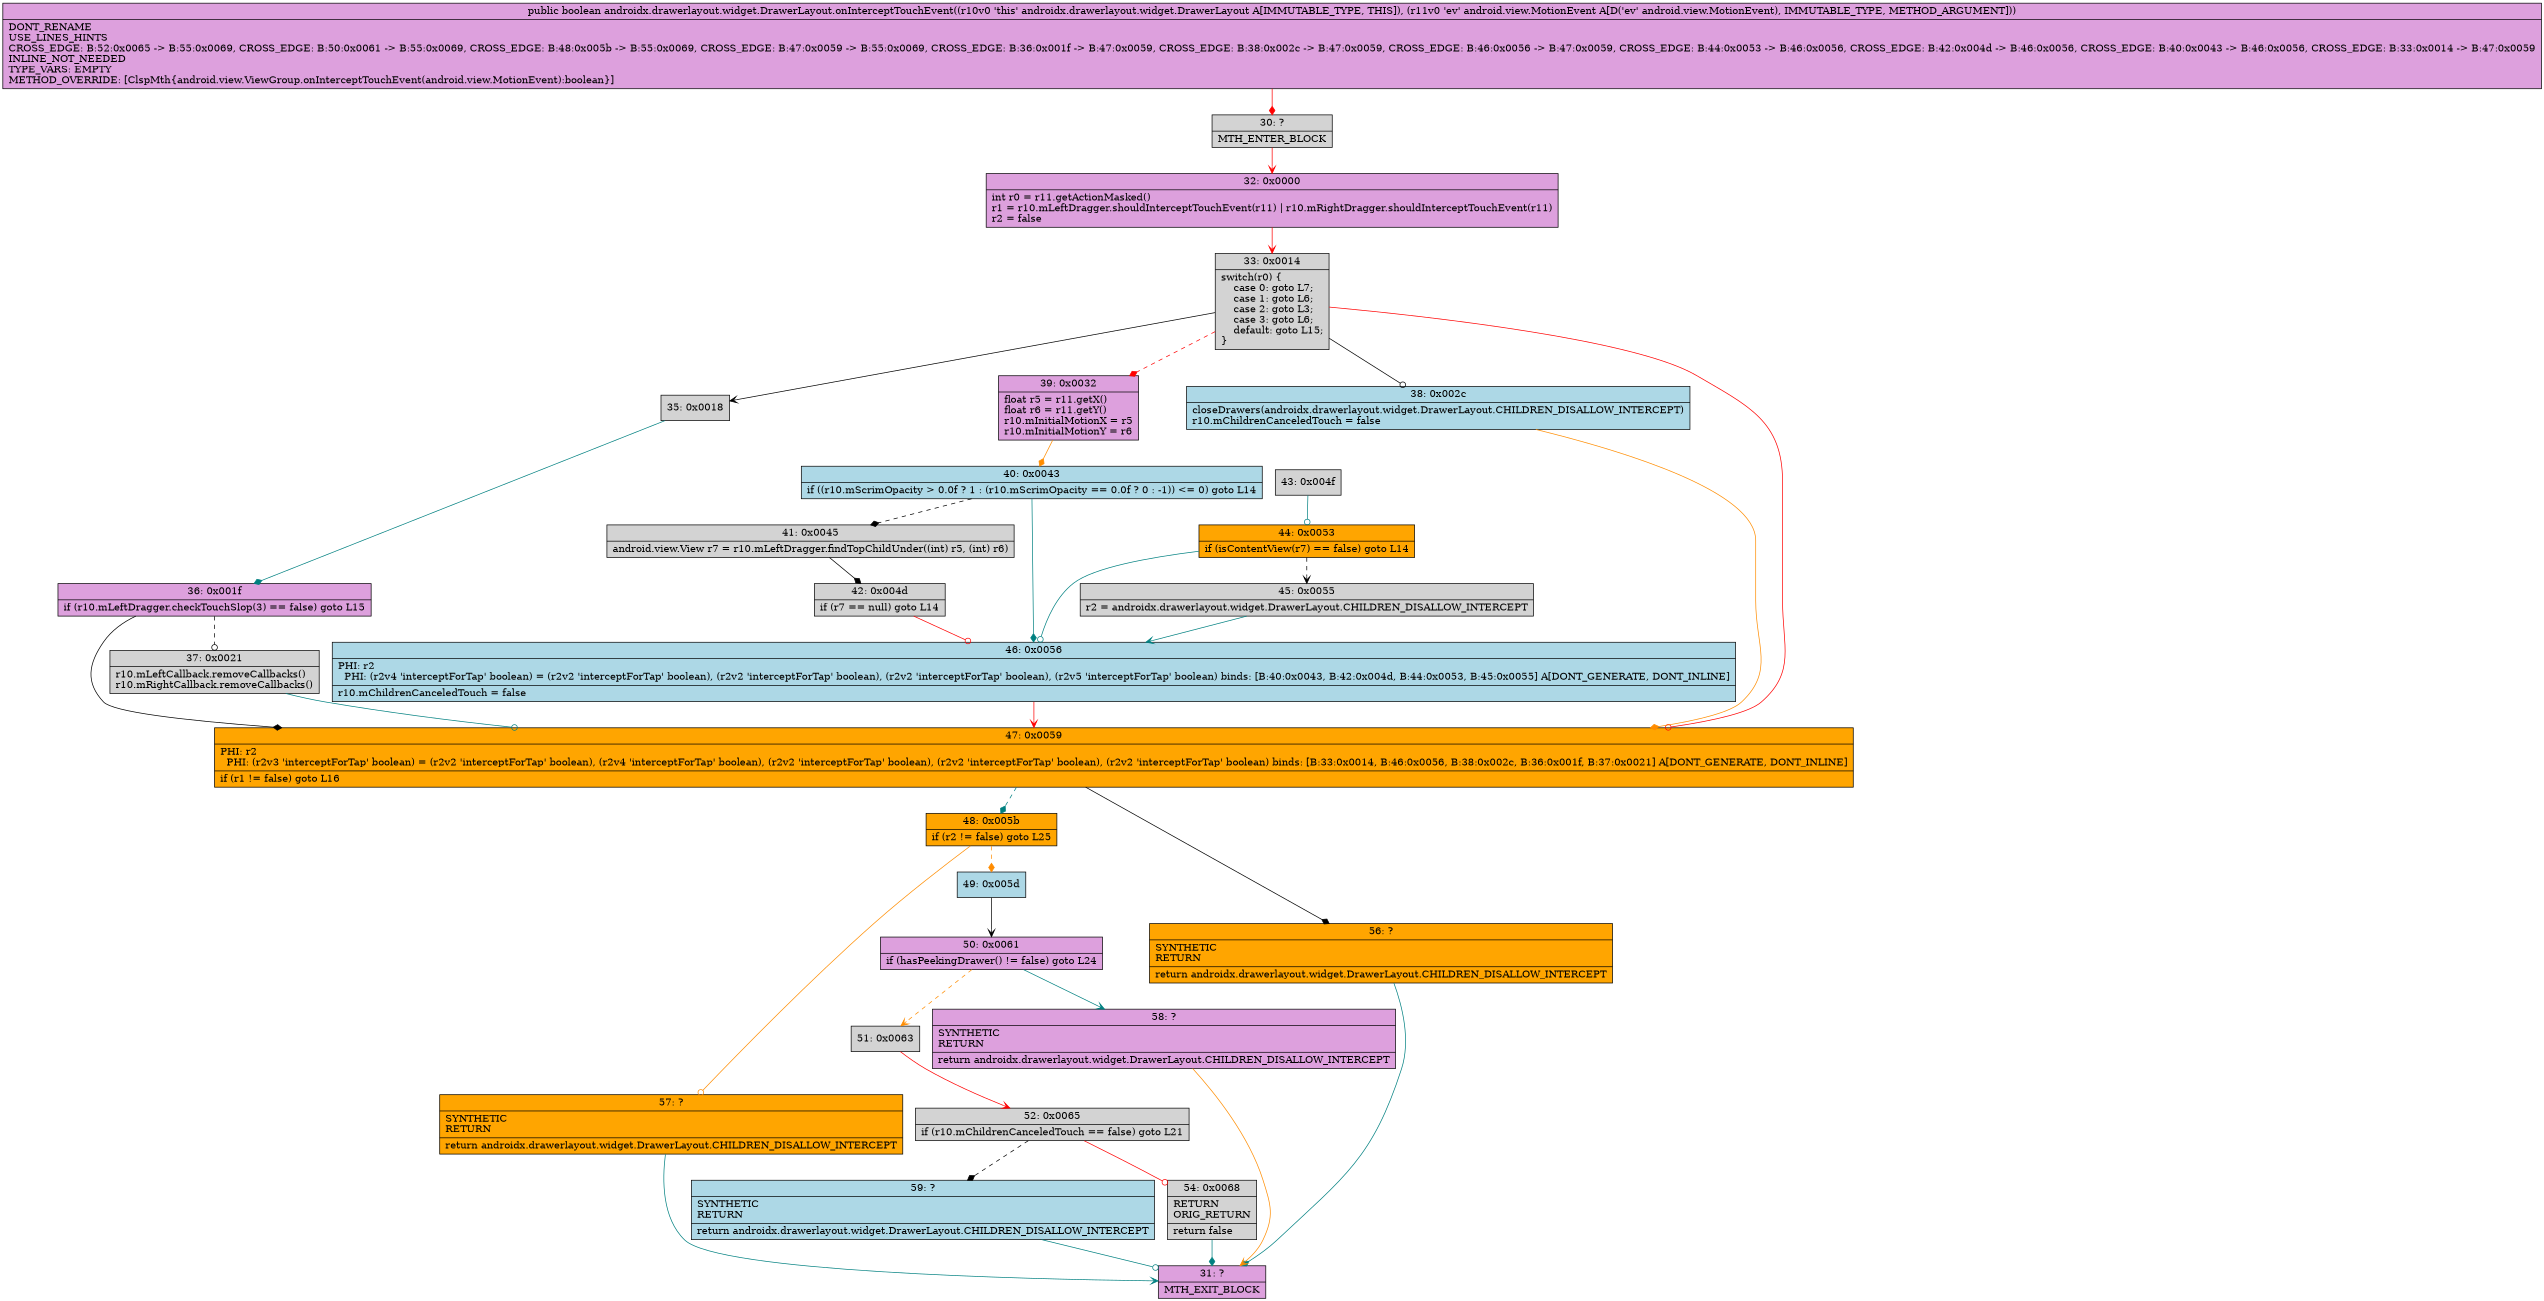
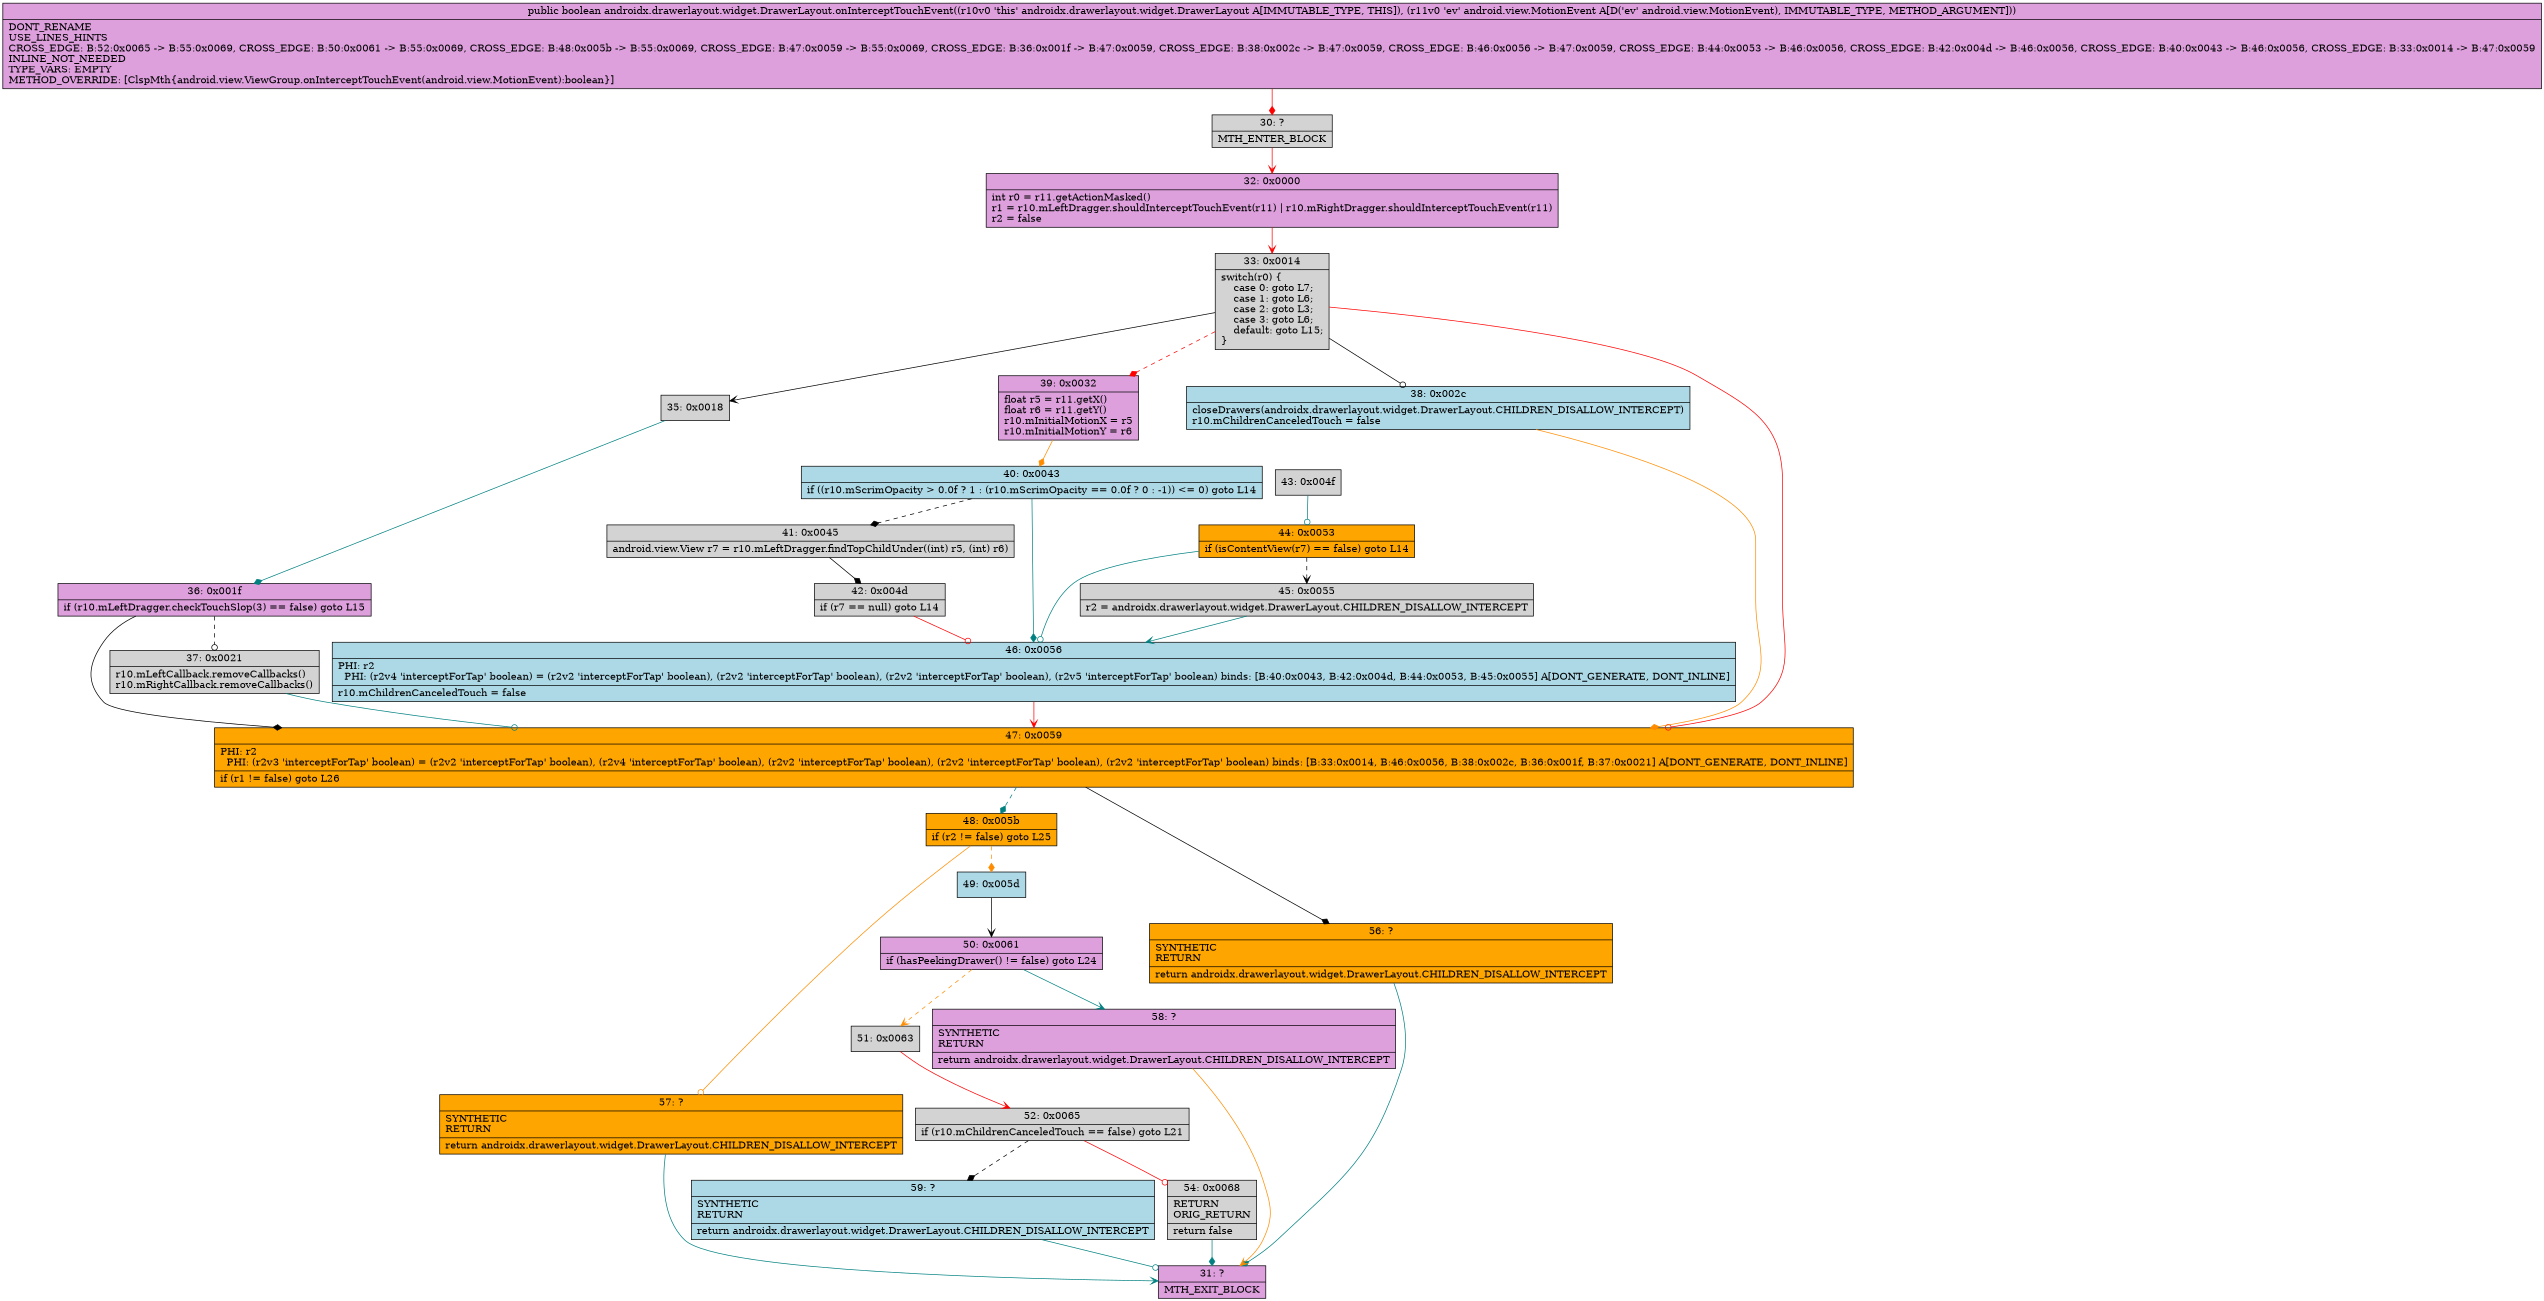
(280, 779) -> (280, 779)
